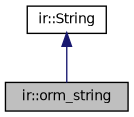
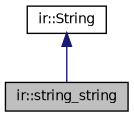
(67, 97) -> (67, 97)
